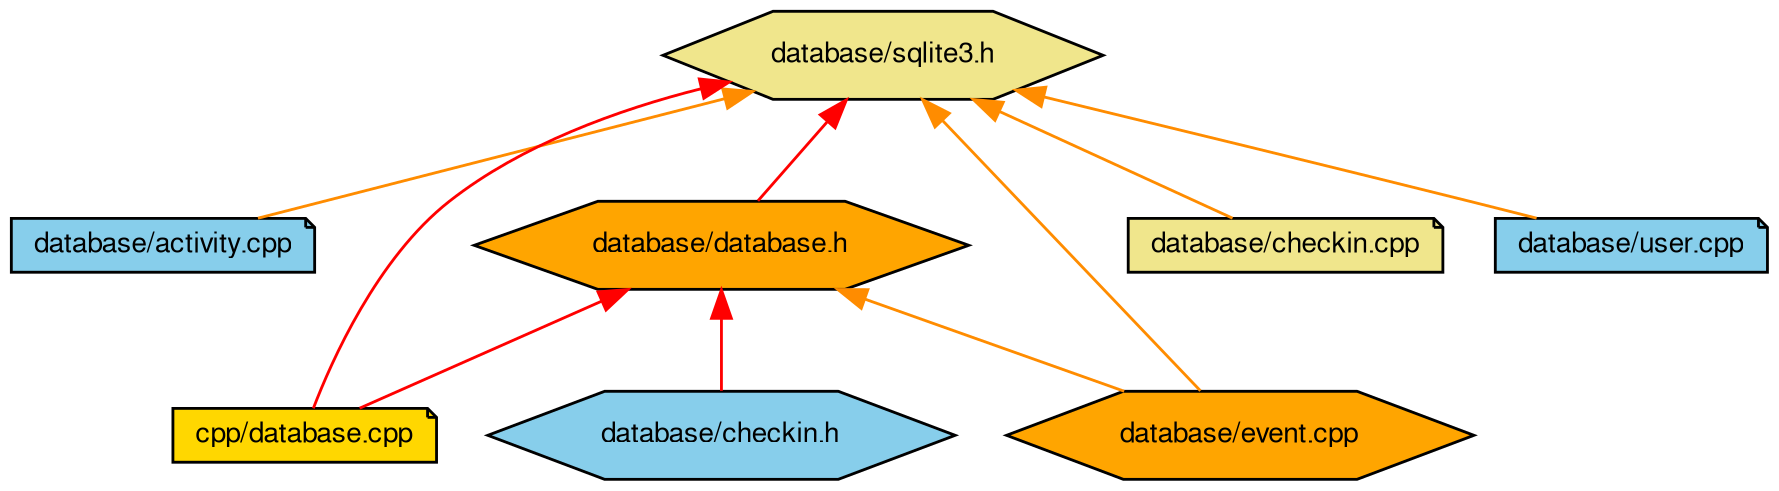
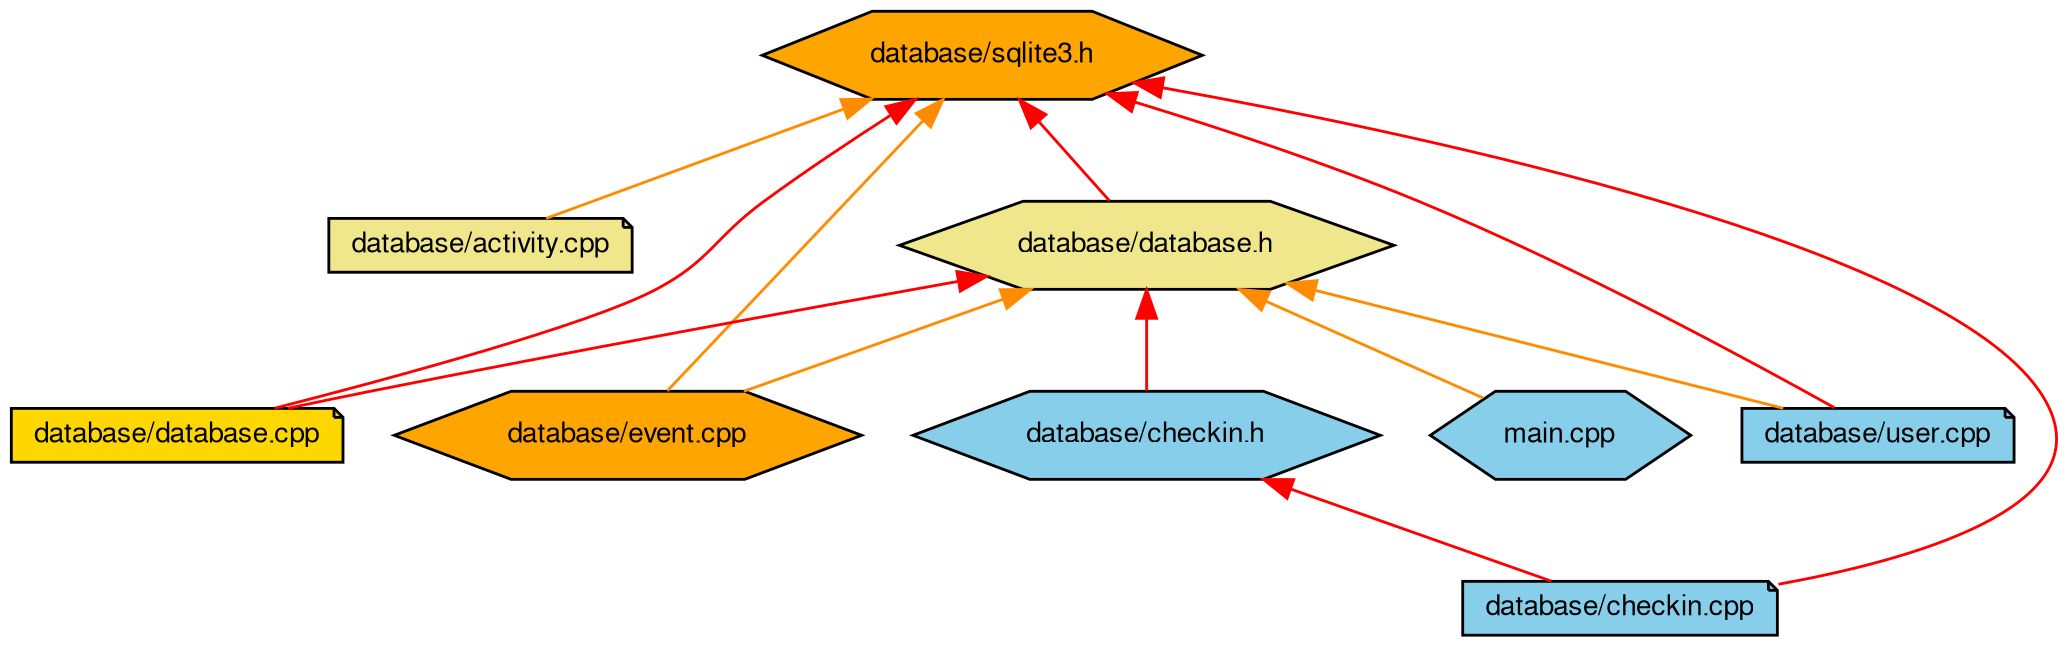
(883, 55) -> (982, 55)
(1291, 157) -> (1494, 234)
(1116, 165) -> (1803, 249)
(163, 245) -> (480, 245)
(721, 245) -> (1147, 245)
(1286, 245) -> (1620, 608)
none -> (1549, 349)
(305, 435) -> (177, 435)
none -> (1561, 435)
none -> (1421, 535)
